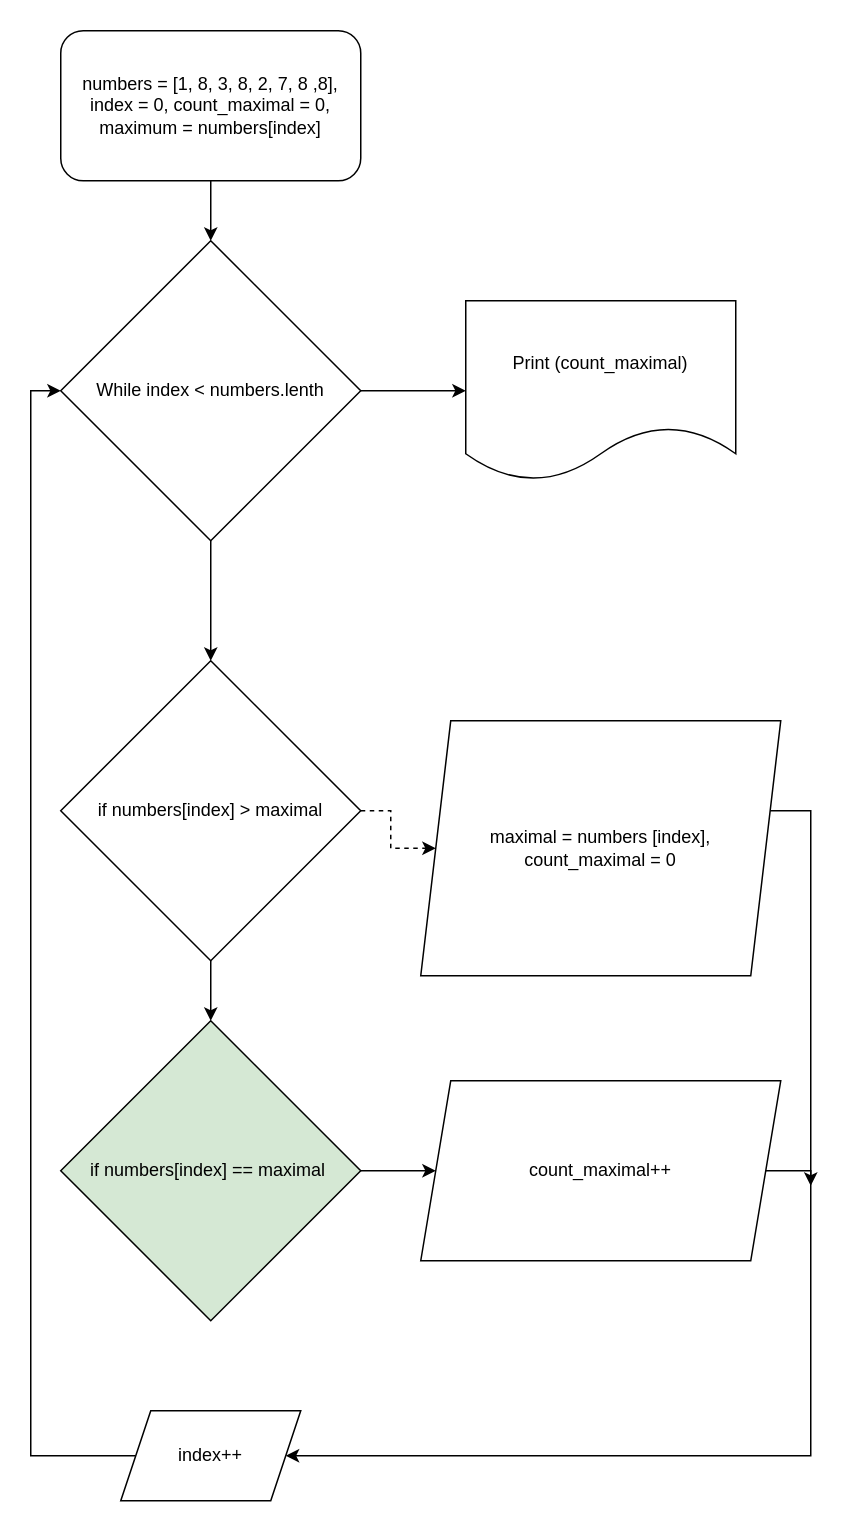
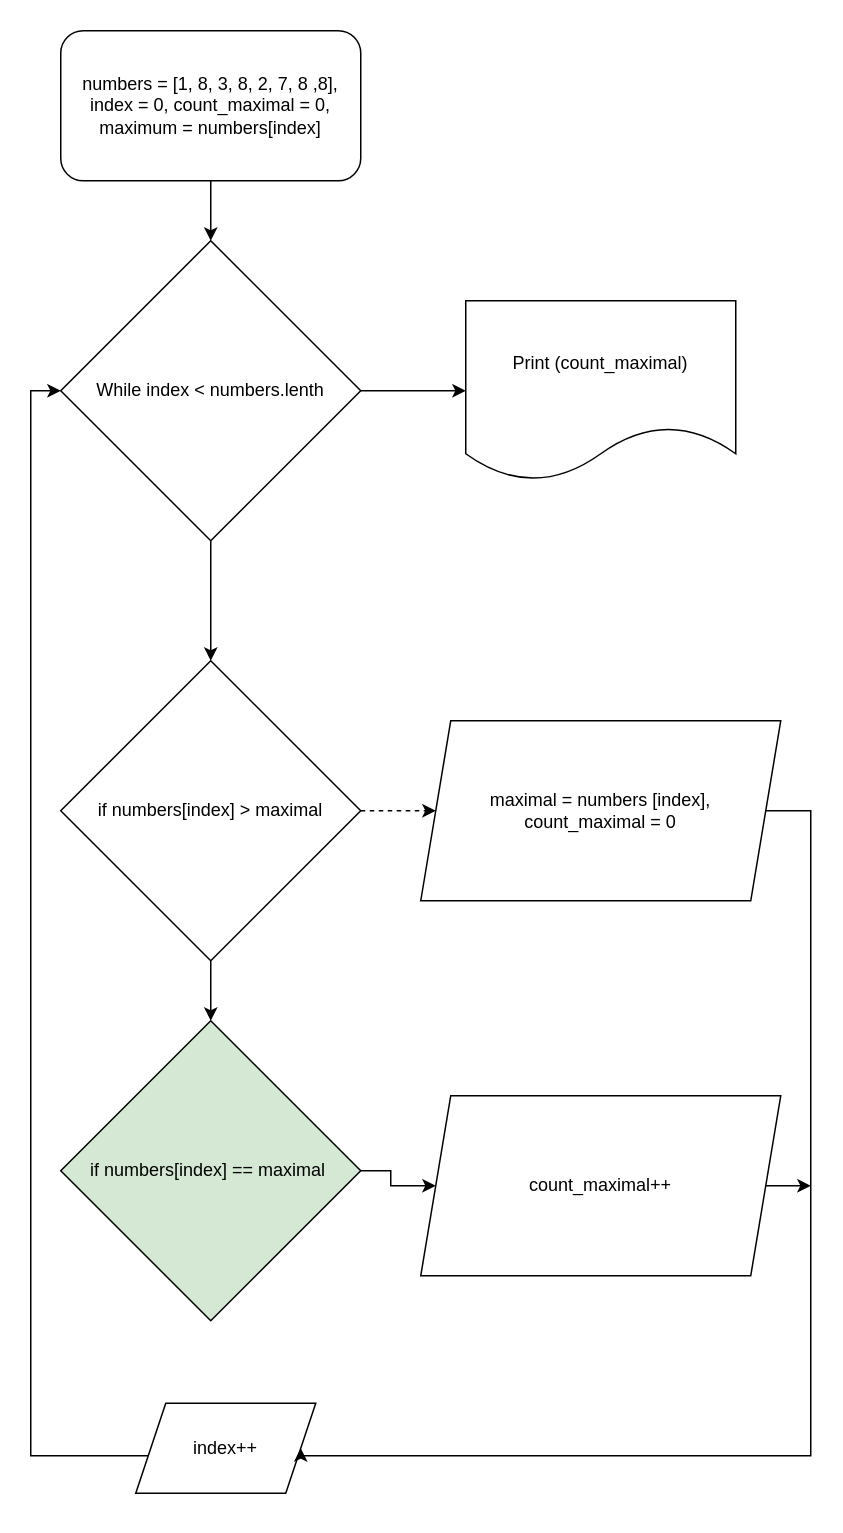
(601, 848) -> (601, 811)
(601, 1171) -> (601, 1186)
(211, 1456) -> (226, 1448)
